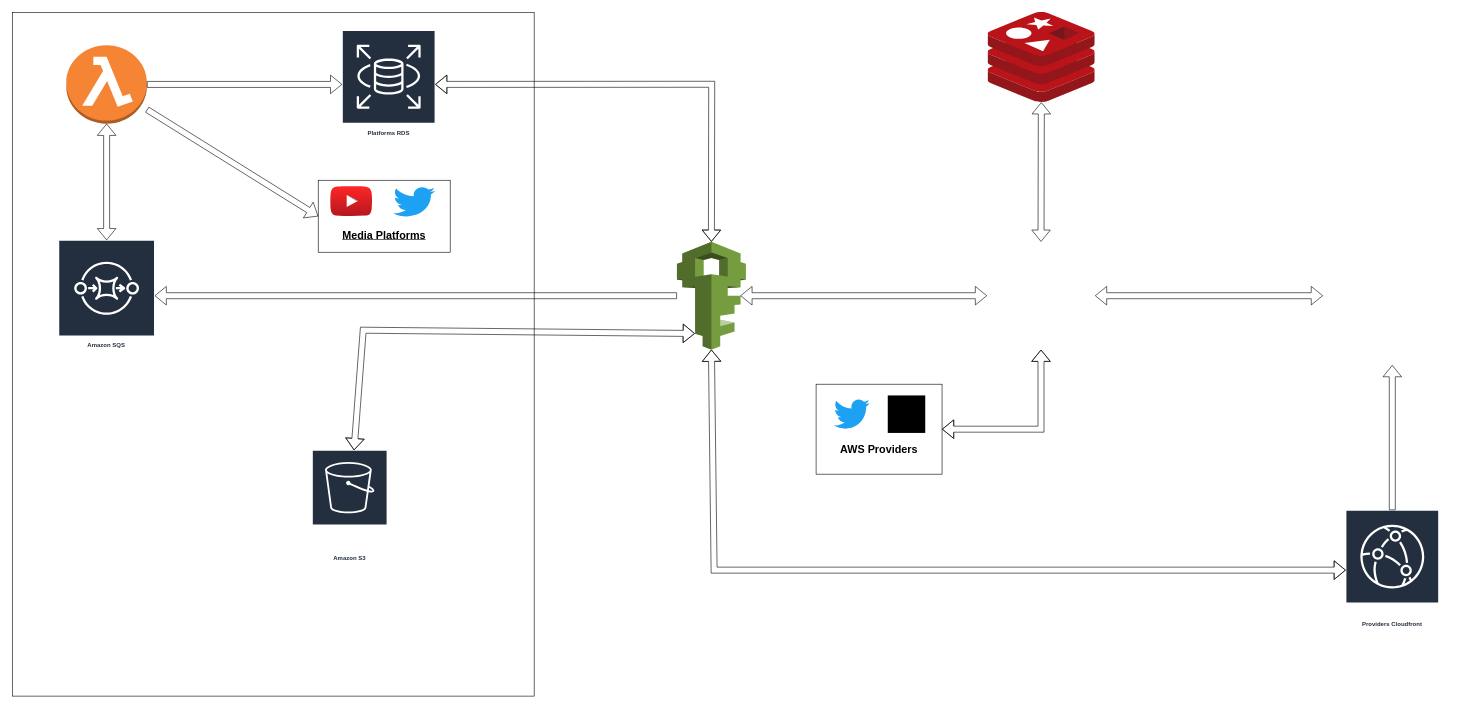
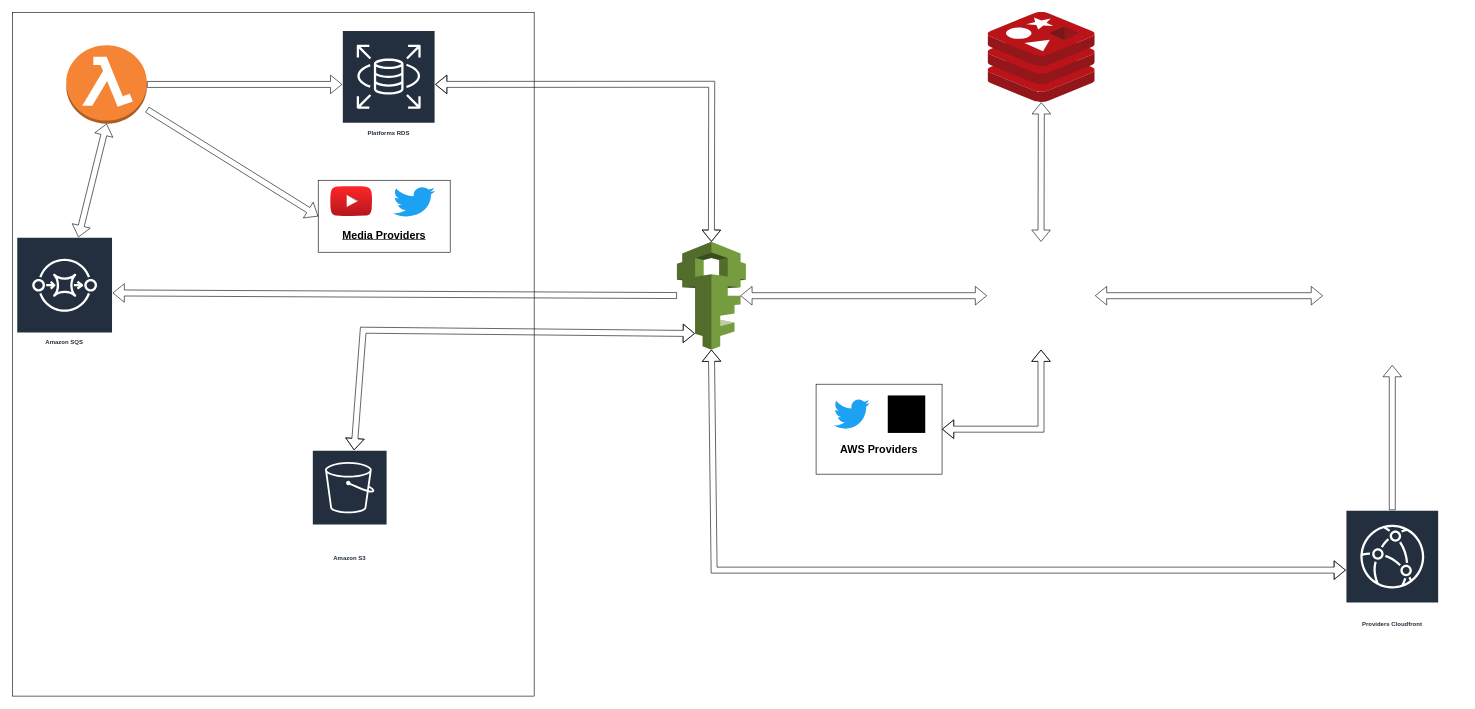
(384, 236) -> (384, 236)
(107, 296) -> (65, 293)
